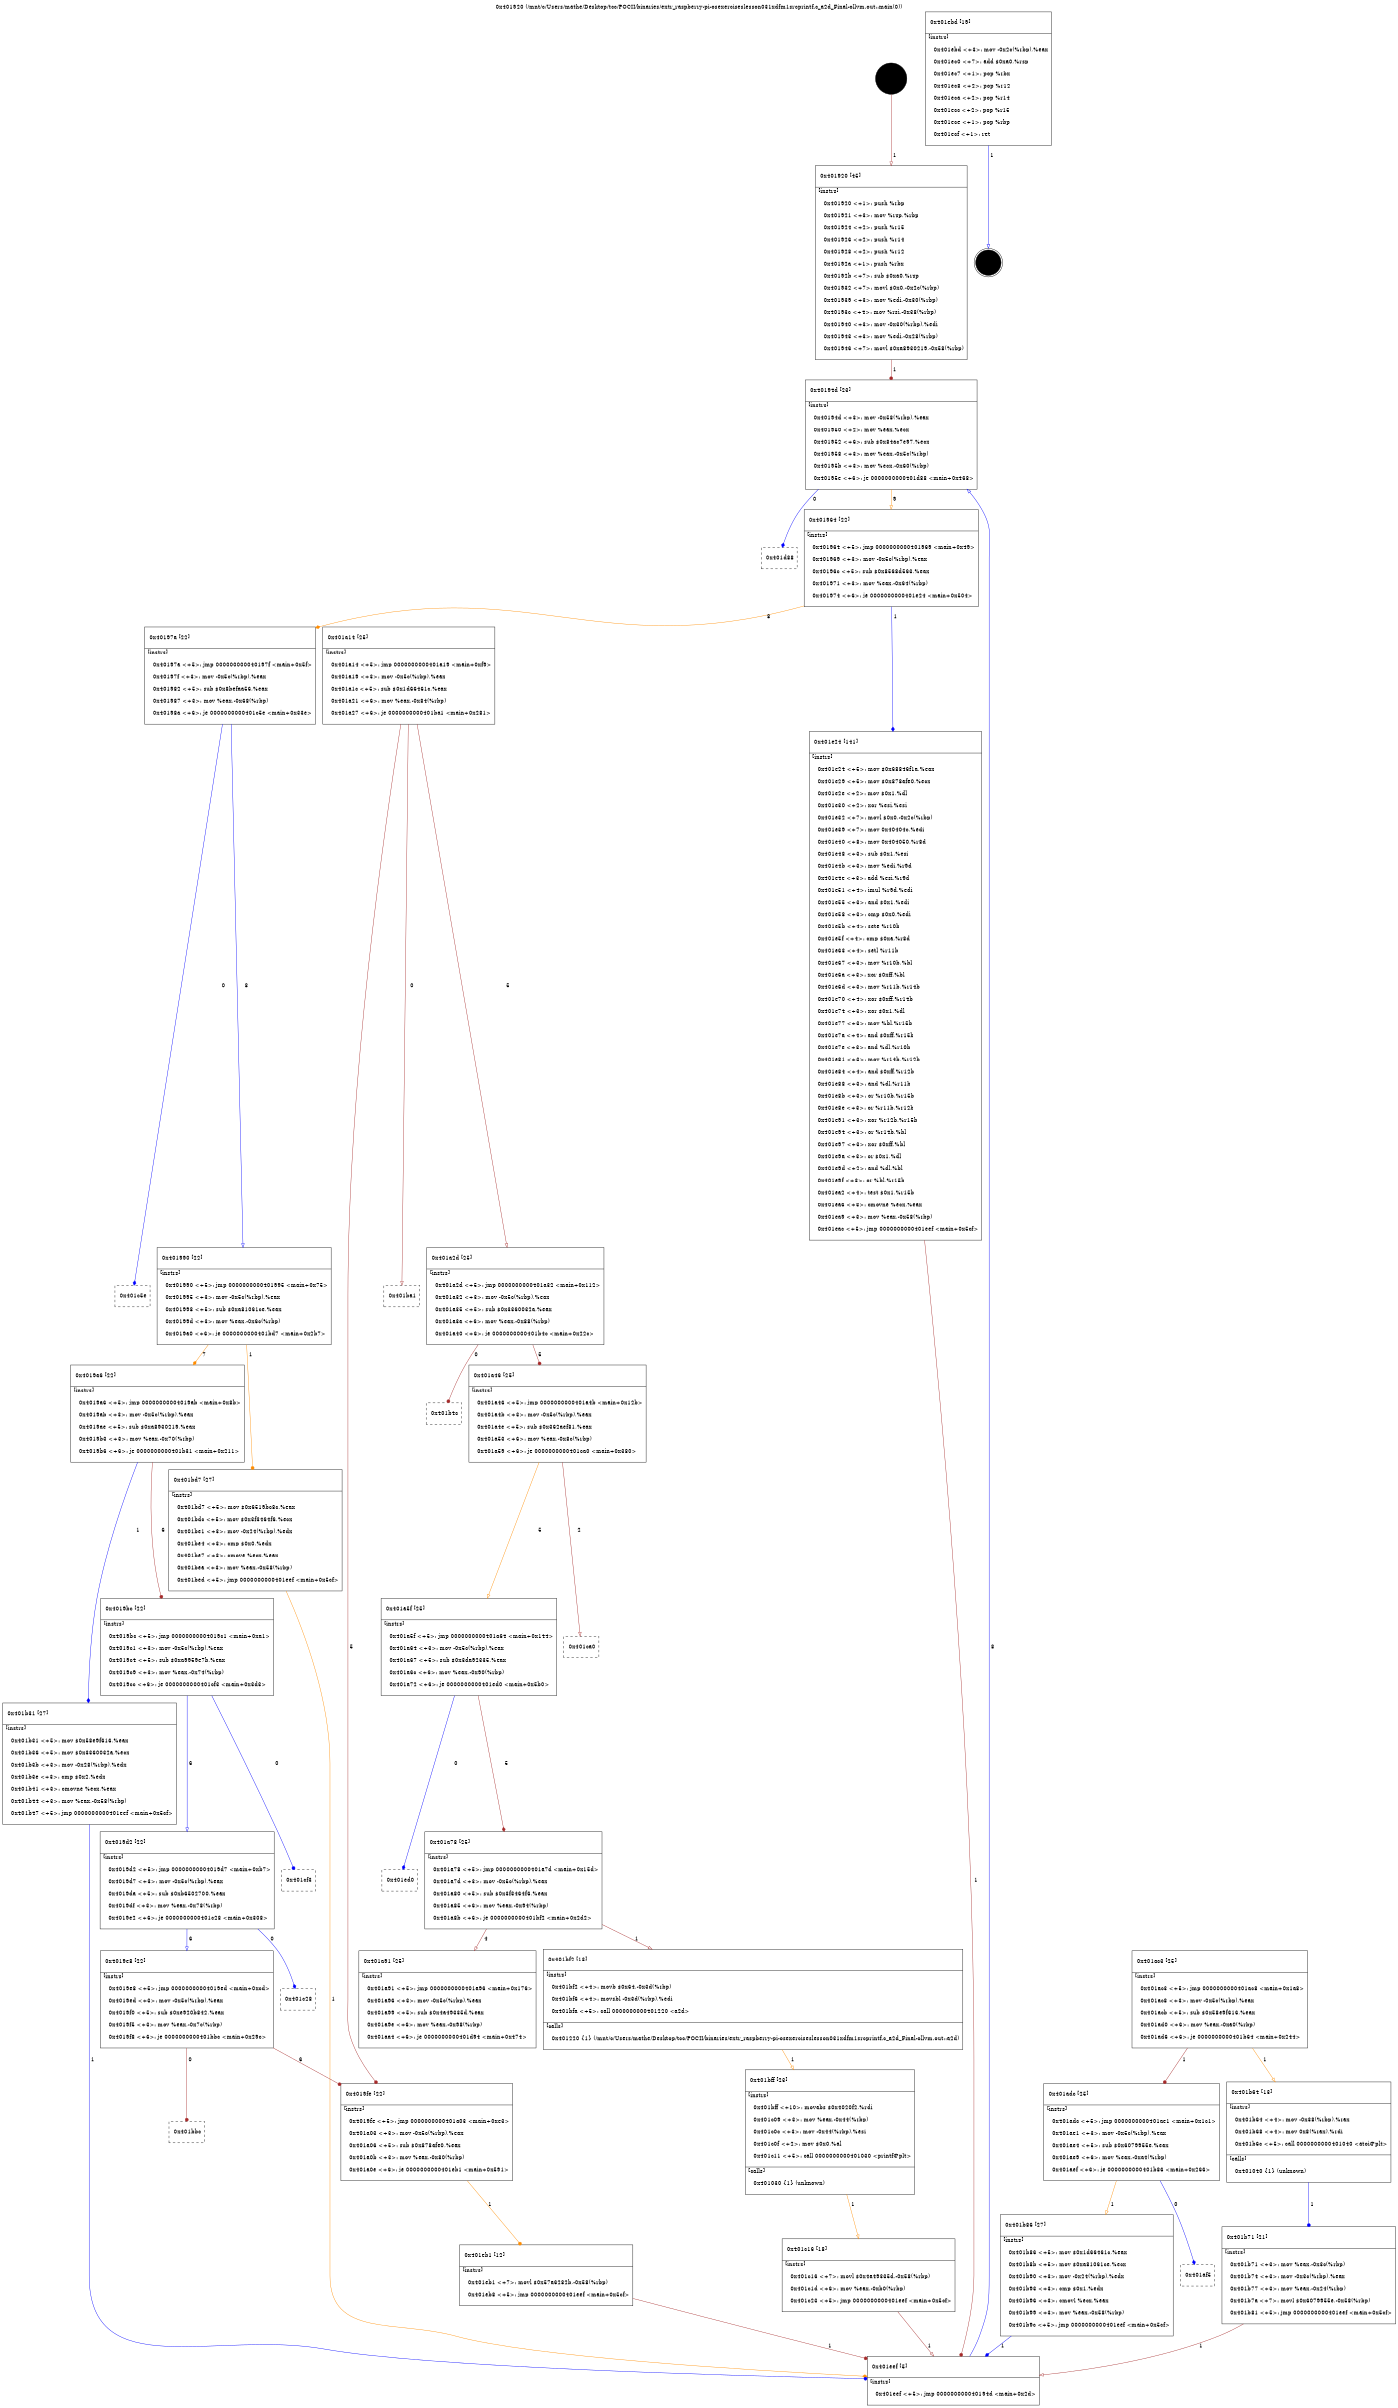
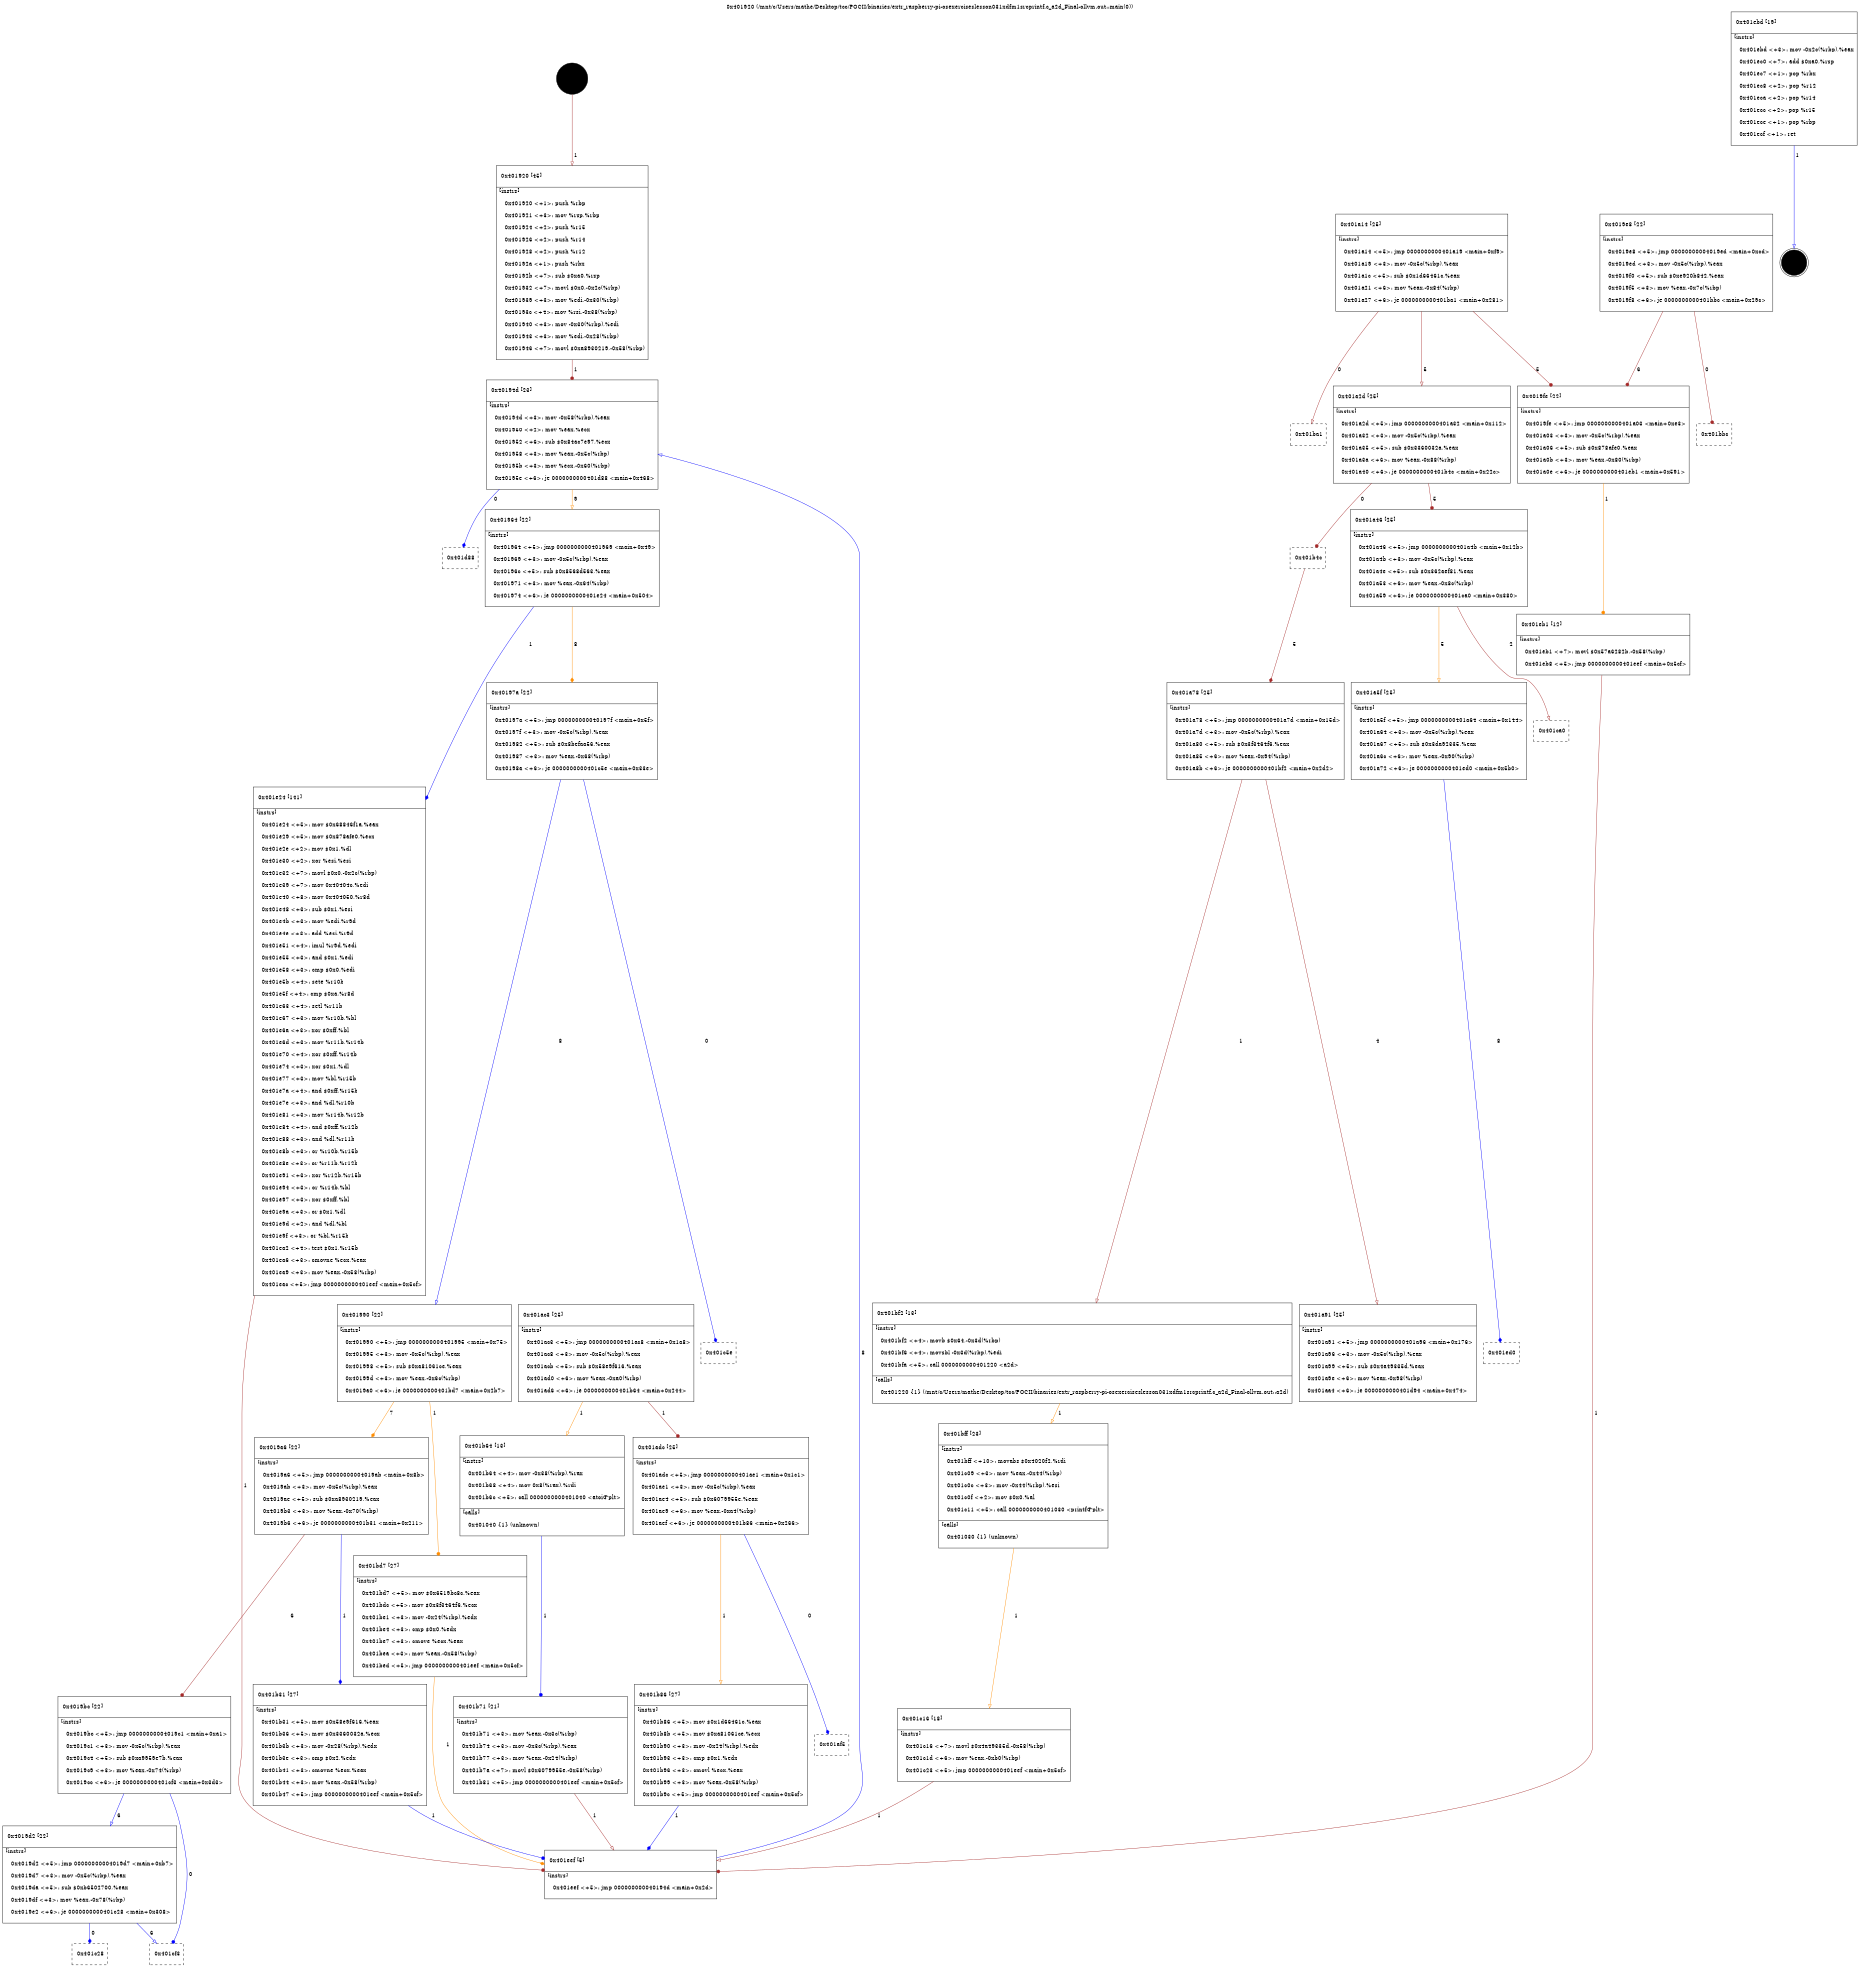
(491, 1761) -> (1288, 623)
(455, 1764) -> (1498, 1041)
(187, 1938) -> (145, 1932)
